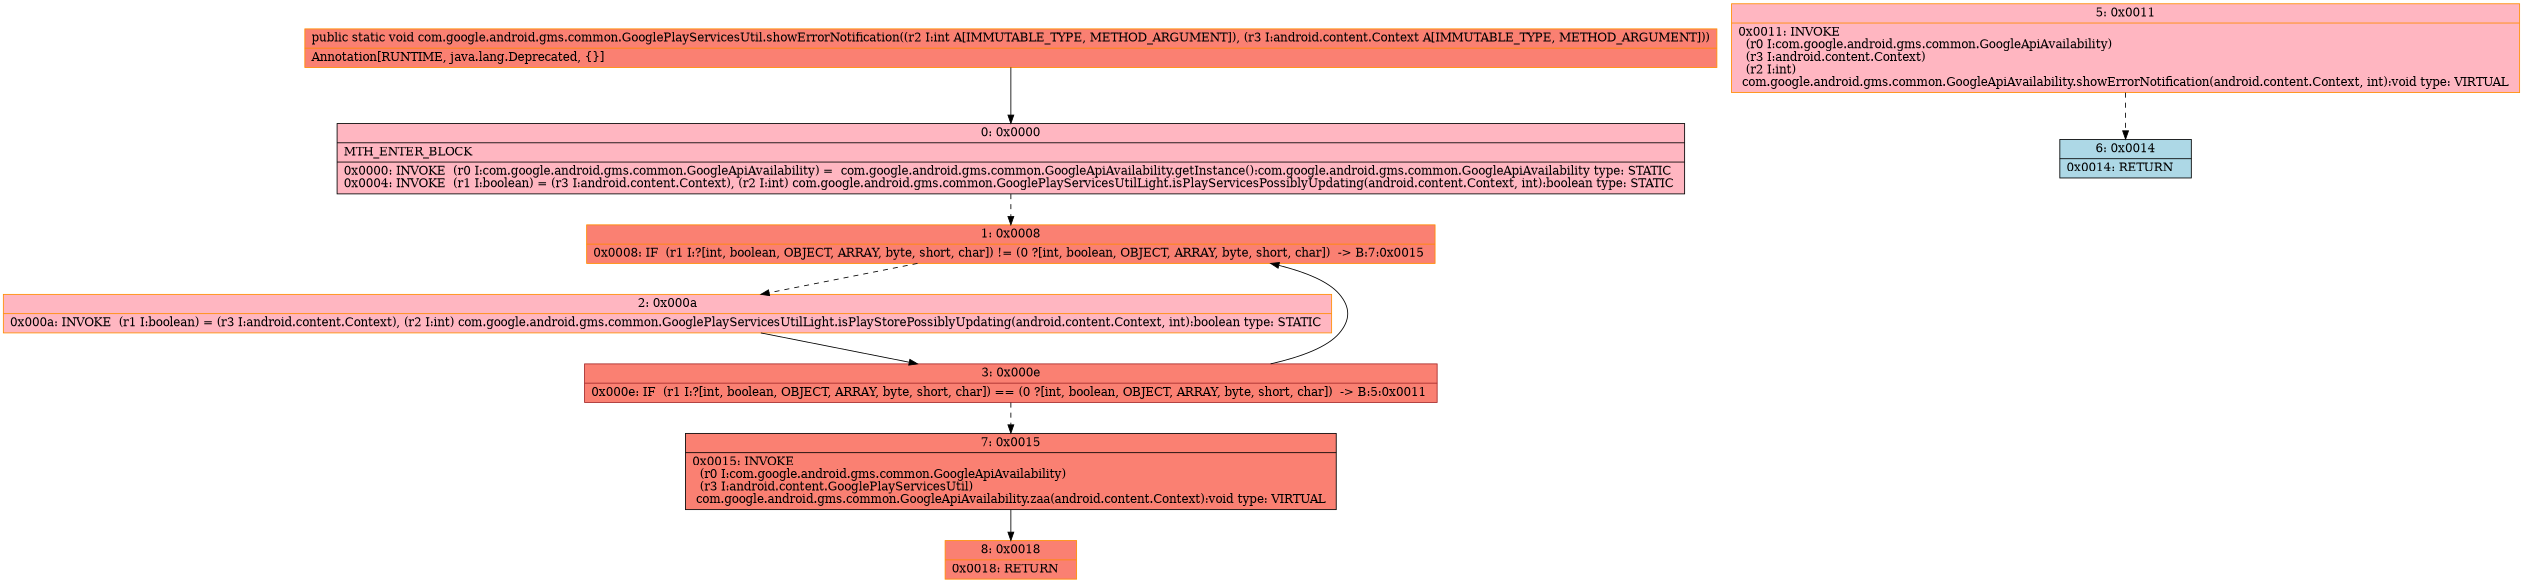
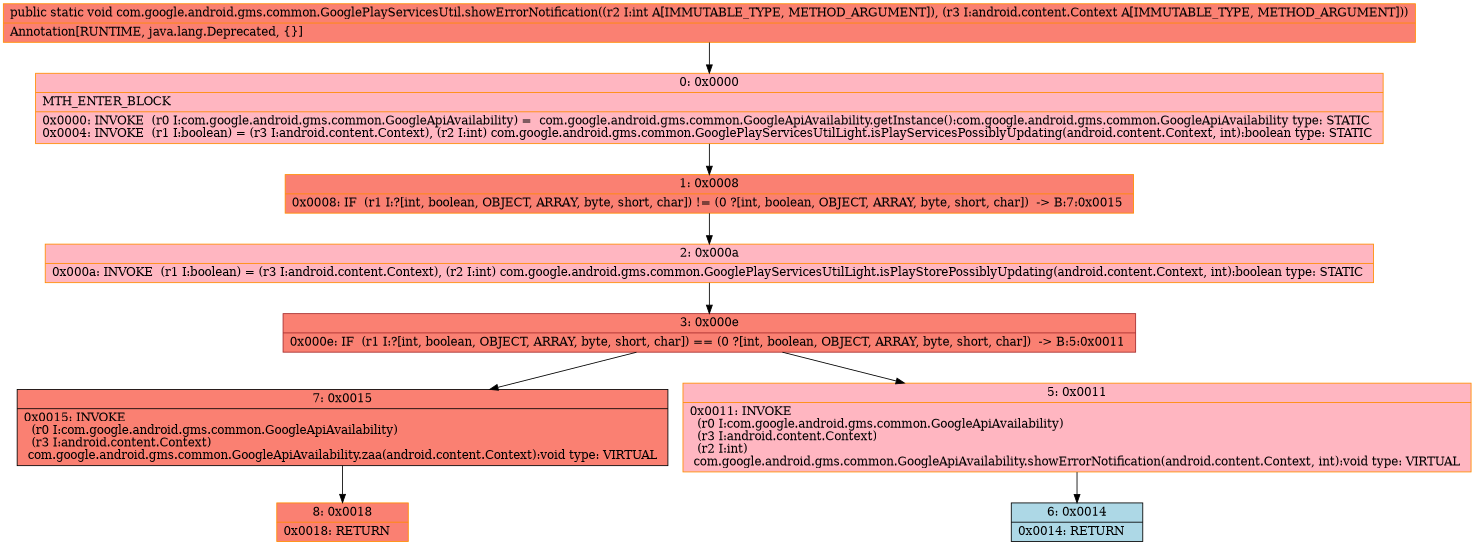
(2126, 112) -> (1077, 483)
(1011, 159) -> (709, 108)
(1011, 205) -> (709, 155)
(843, 278) -> (709, 224)
(1347, 318) -> (839, 367)
(1011, 414) -> (567, 370)
(833, 487) -> (118, 443)
